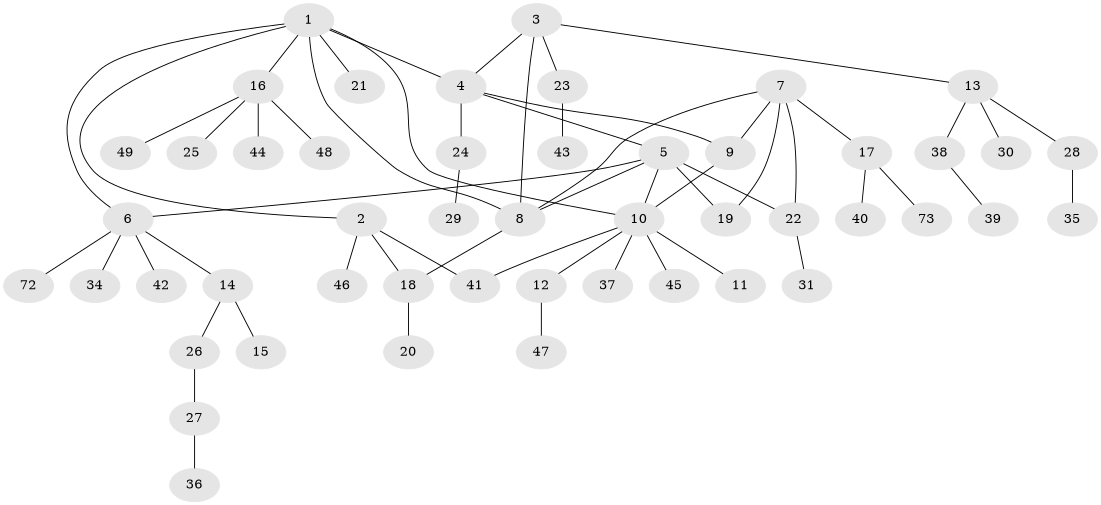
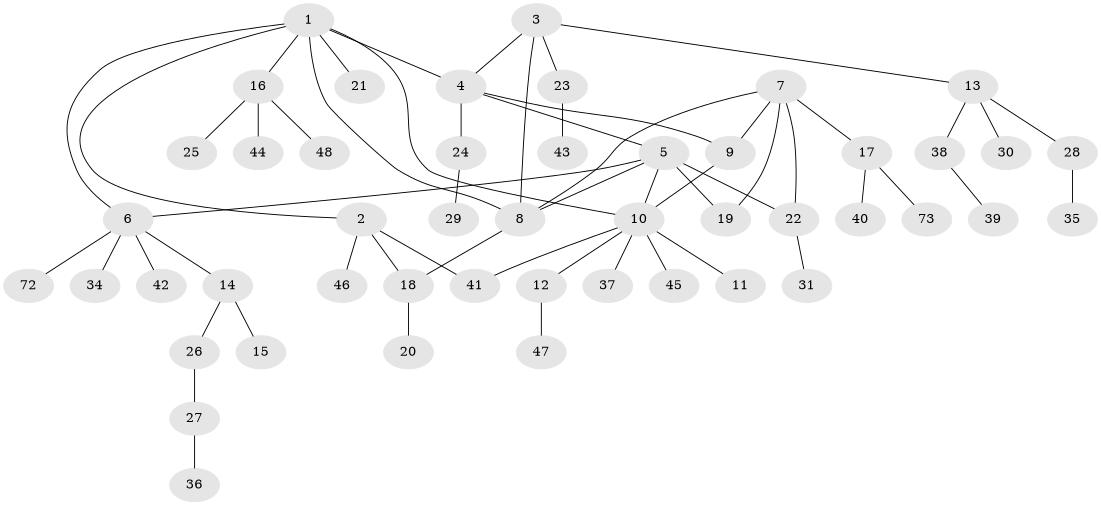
(125, 153) -> none
